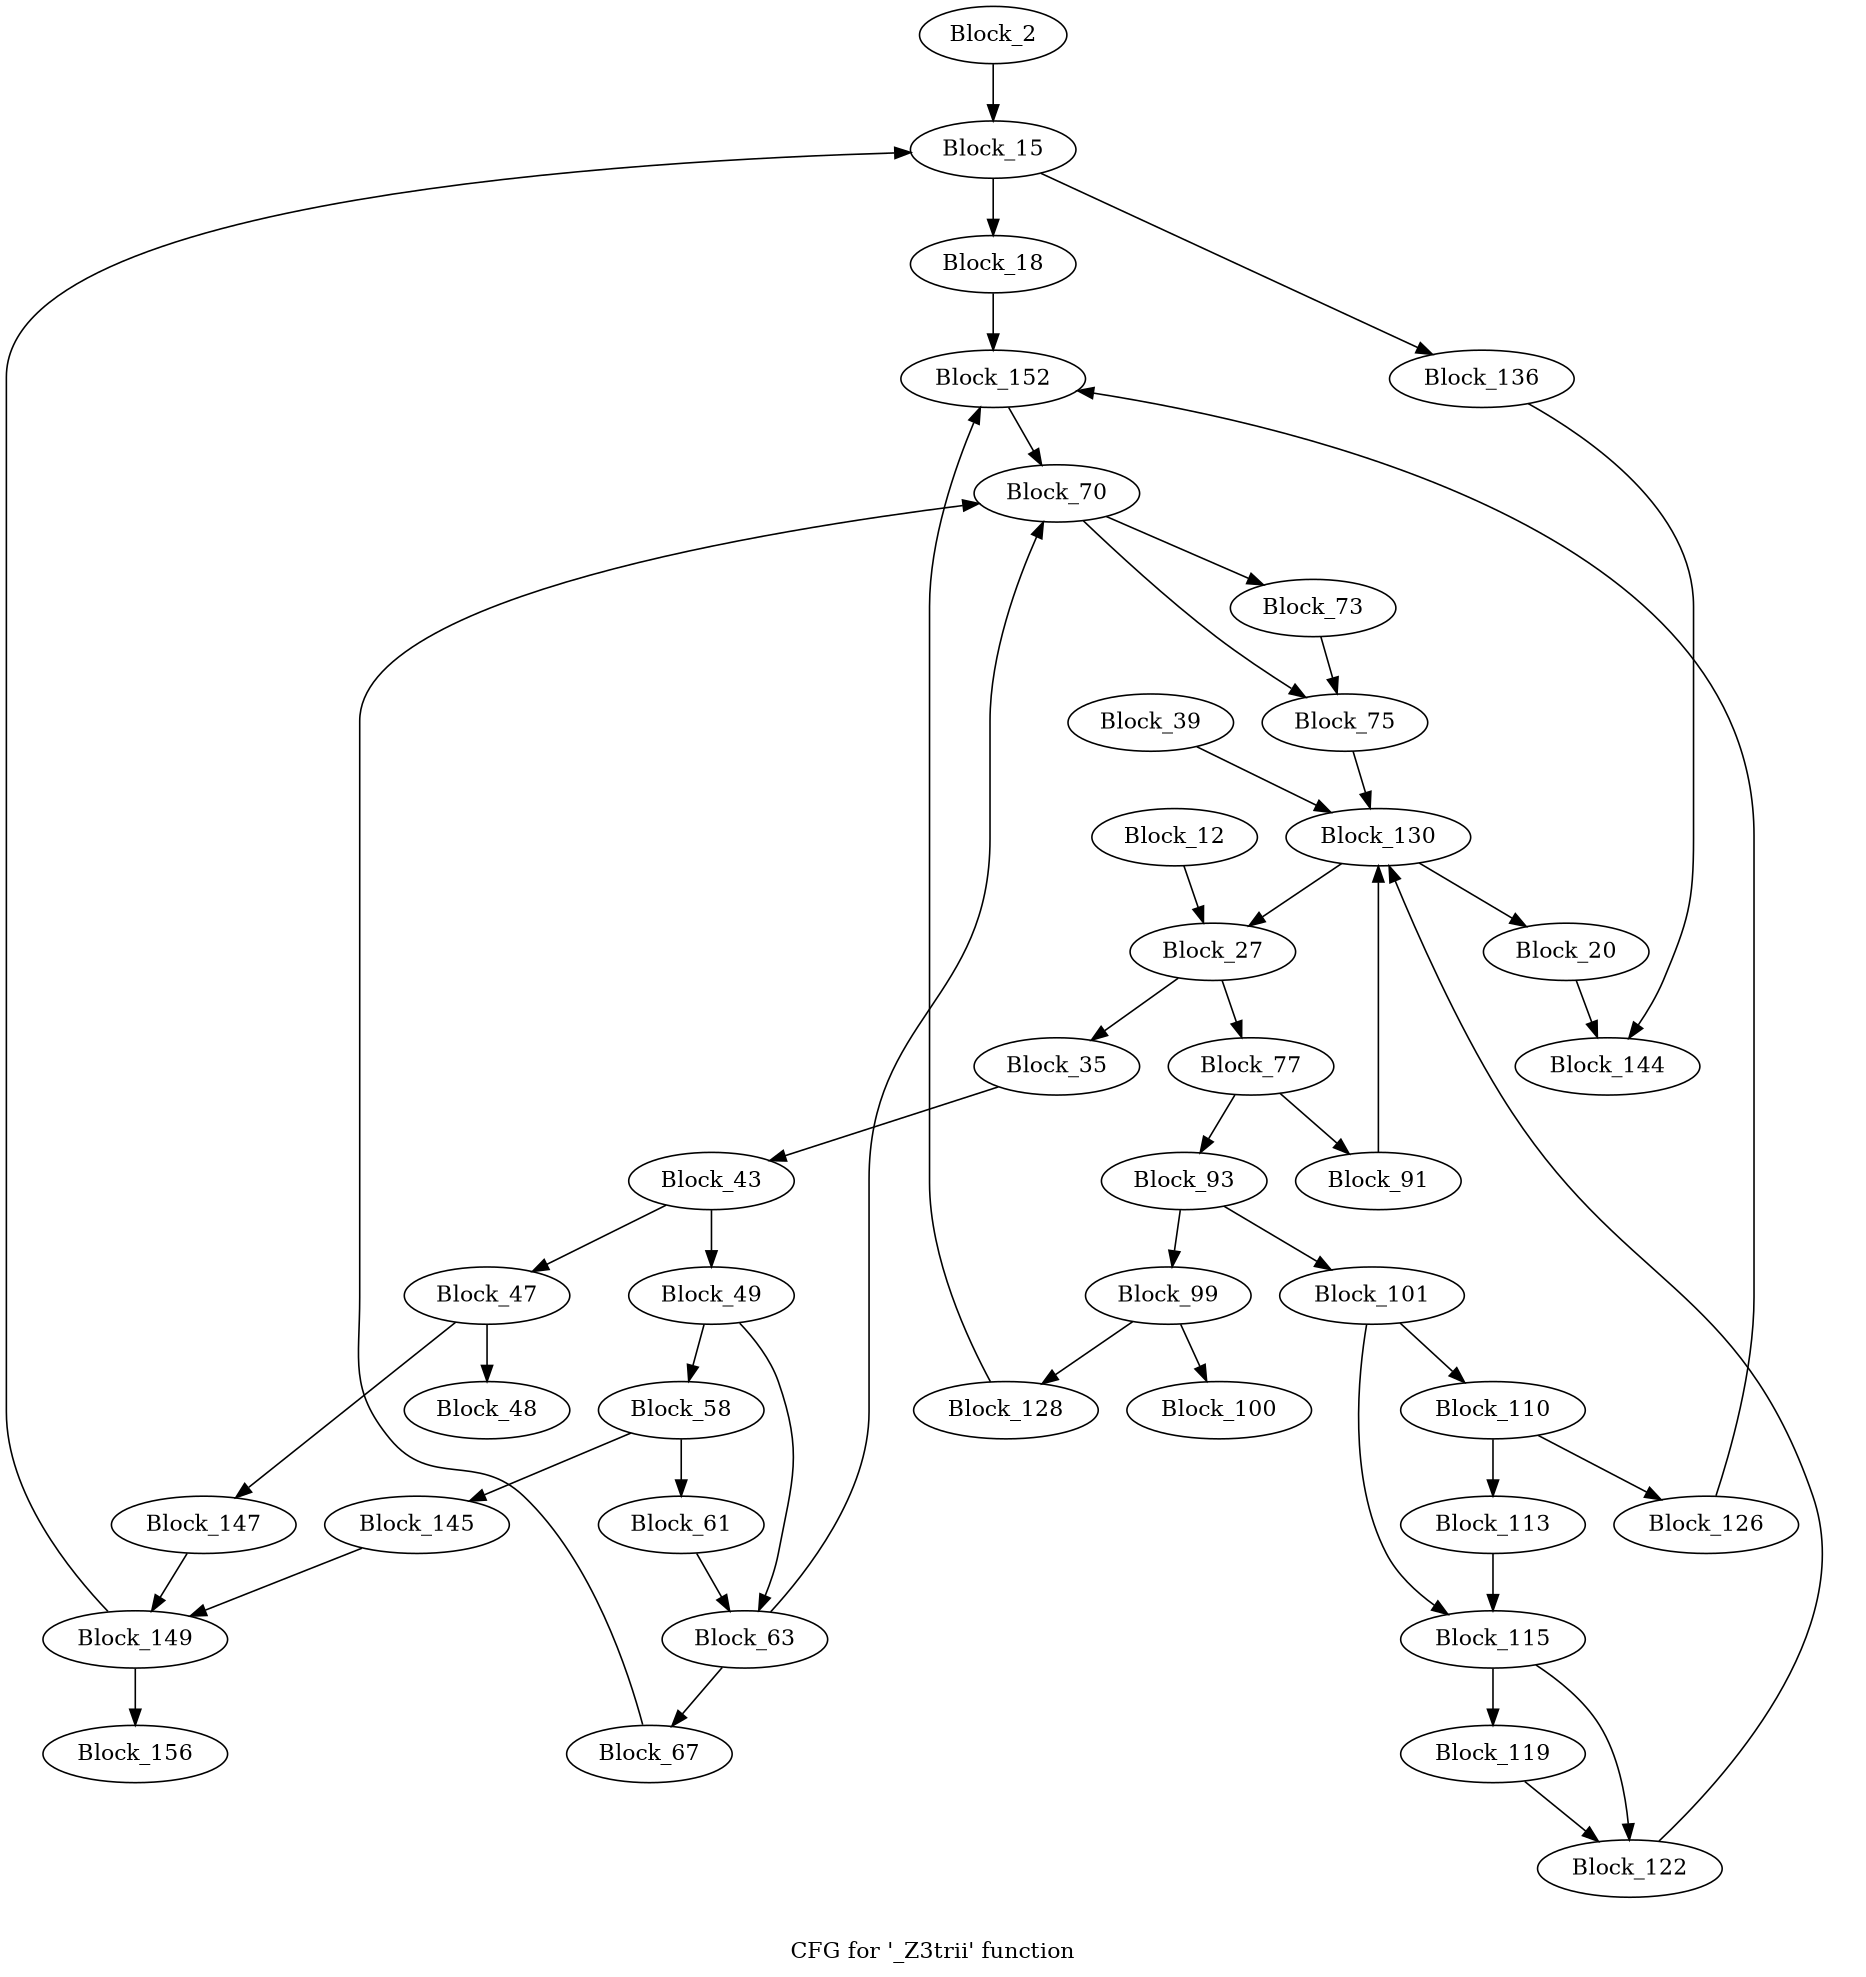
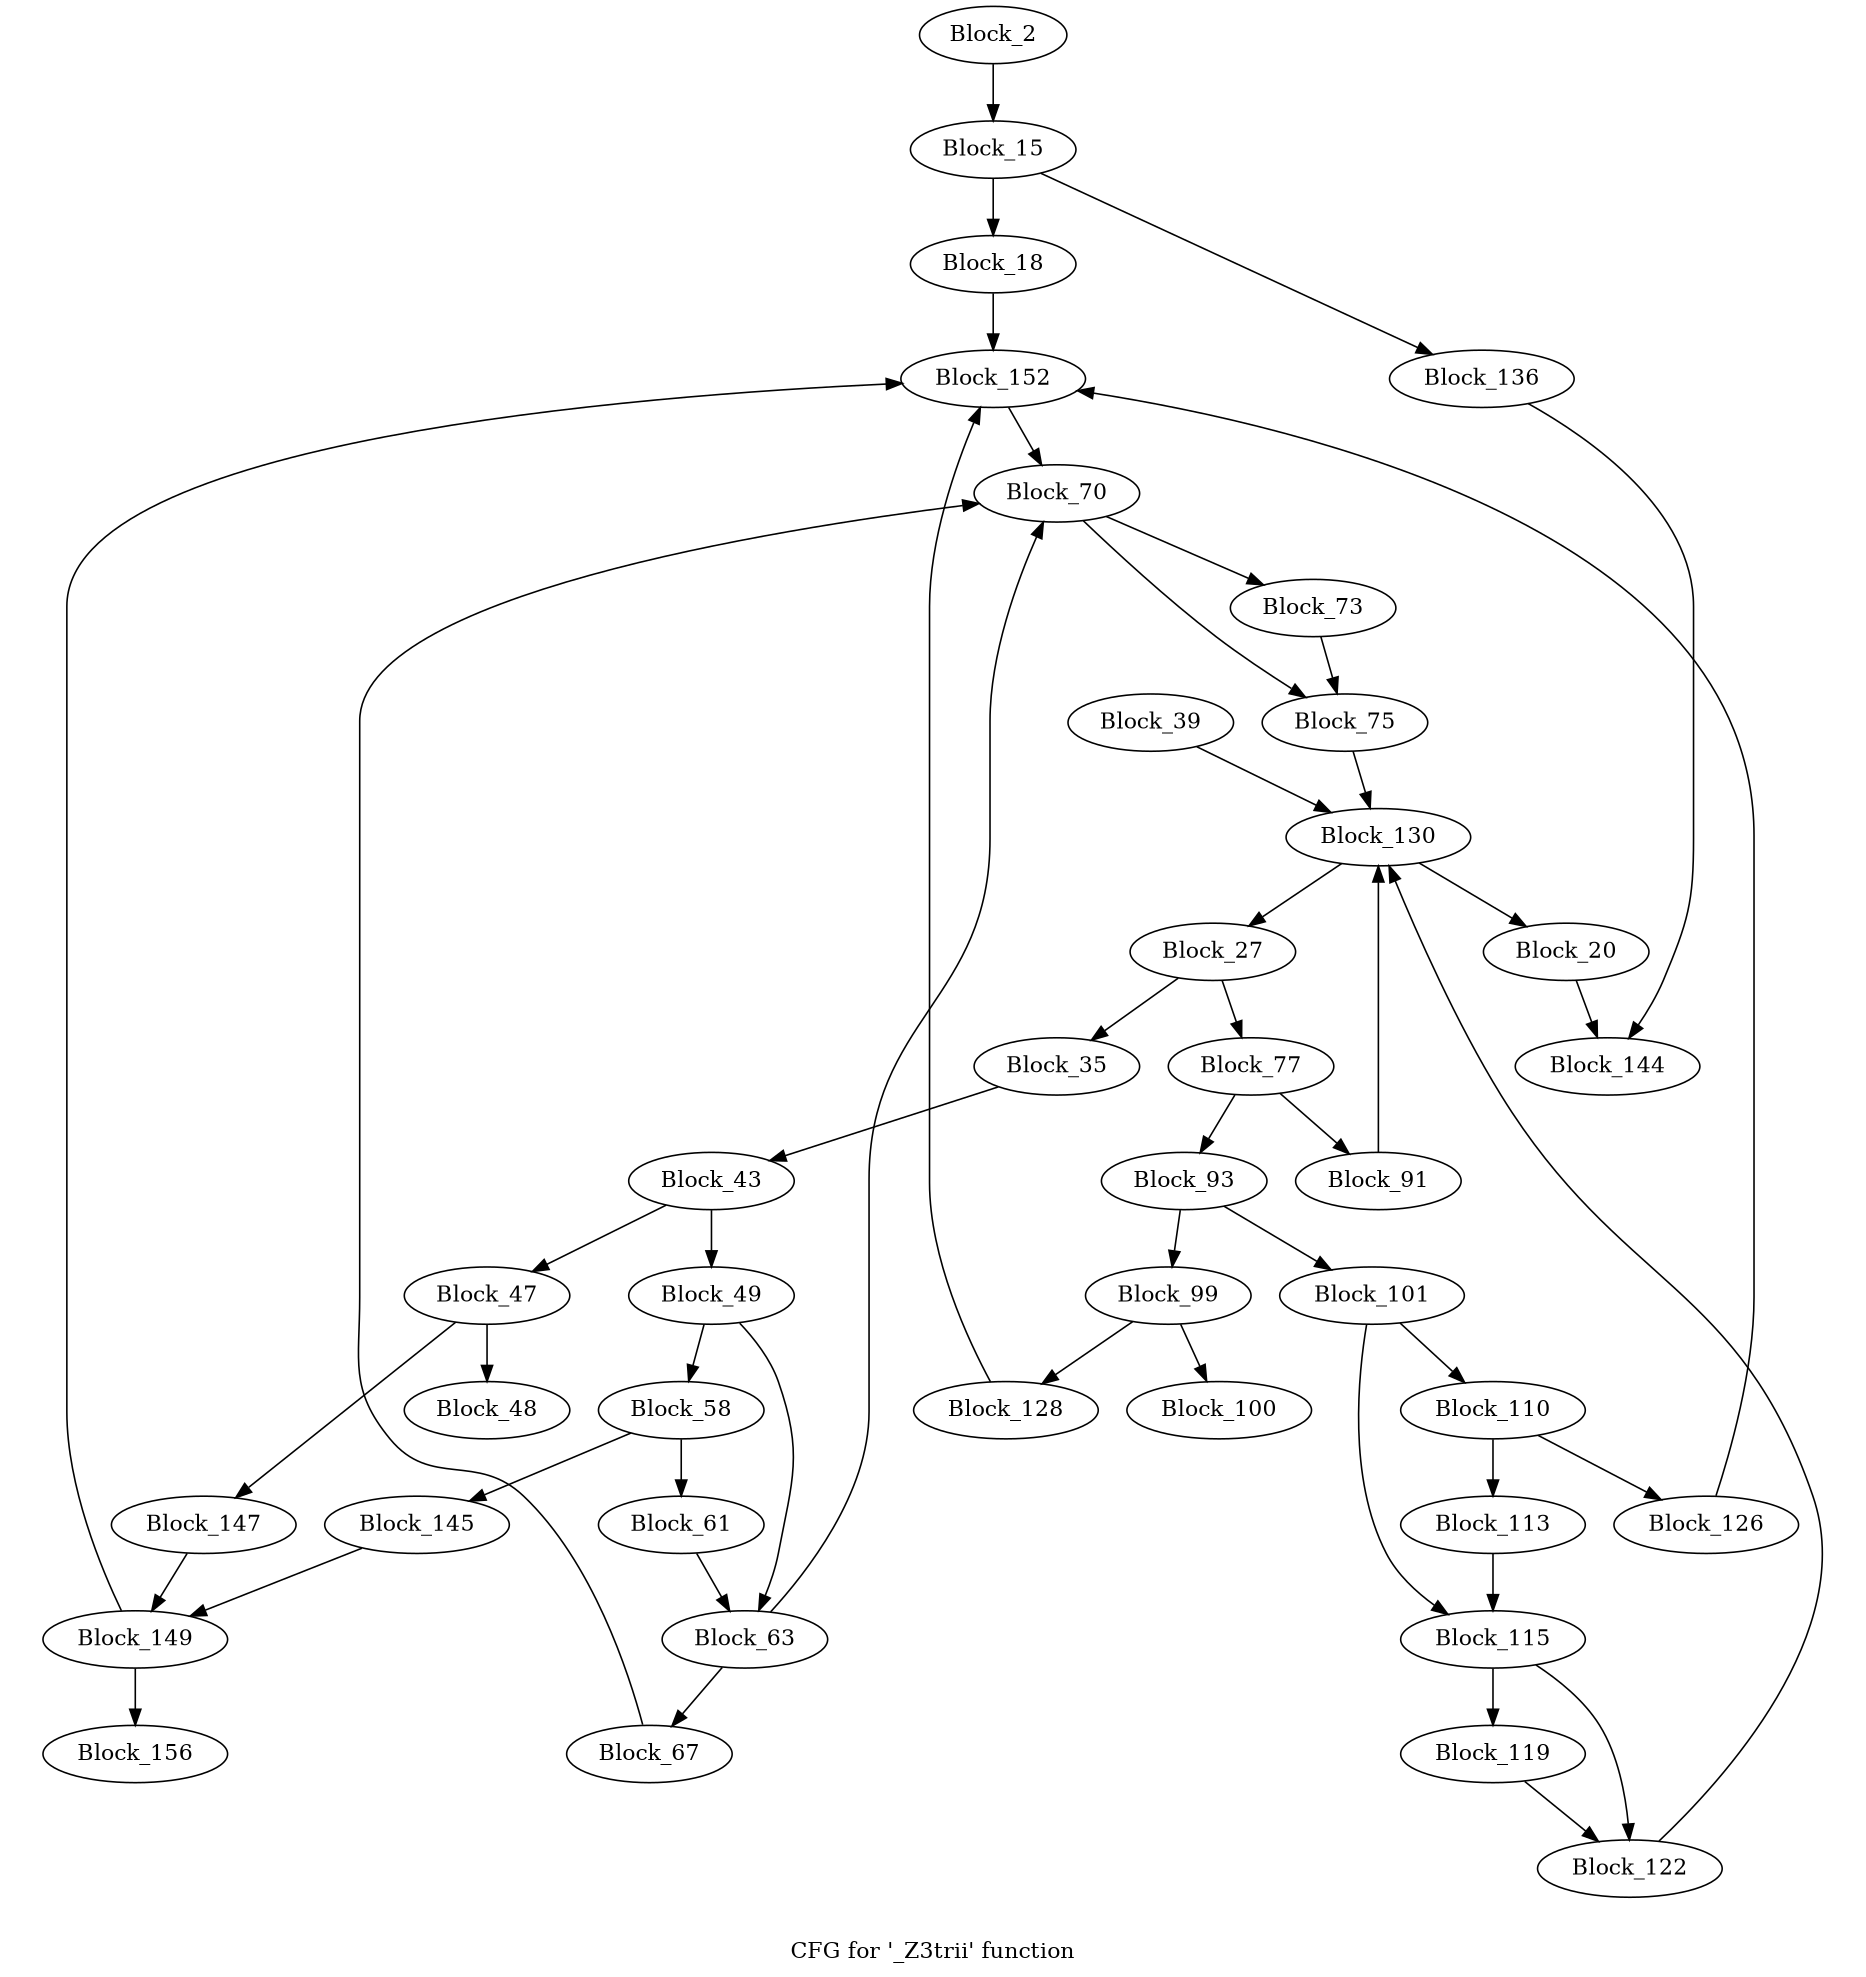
(6, 532) -> (67, 671)
(1175, 837) -> none
